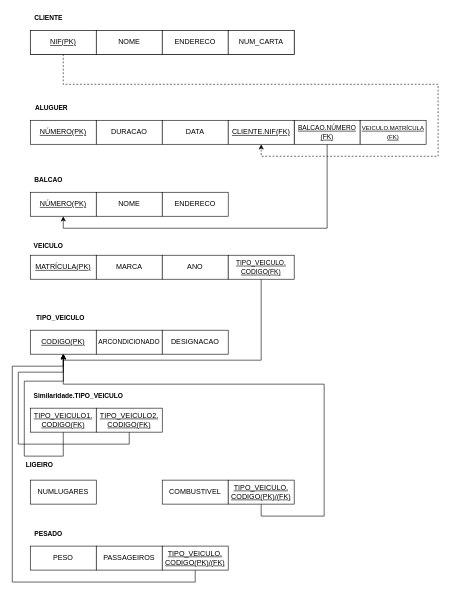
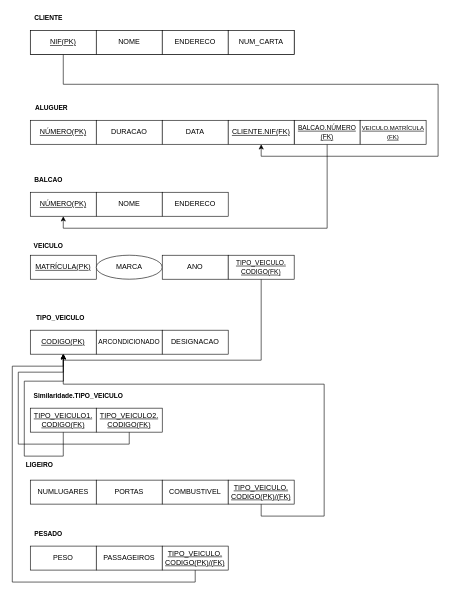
(364, 84) -> (364, 84)
(129, 267) -> (129, 267)
none -> (129, 492)
